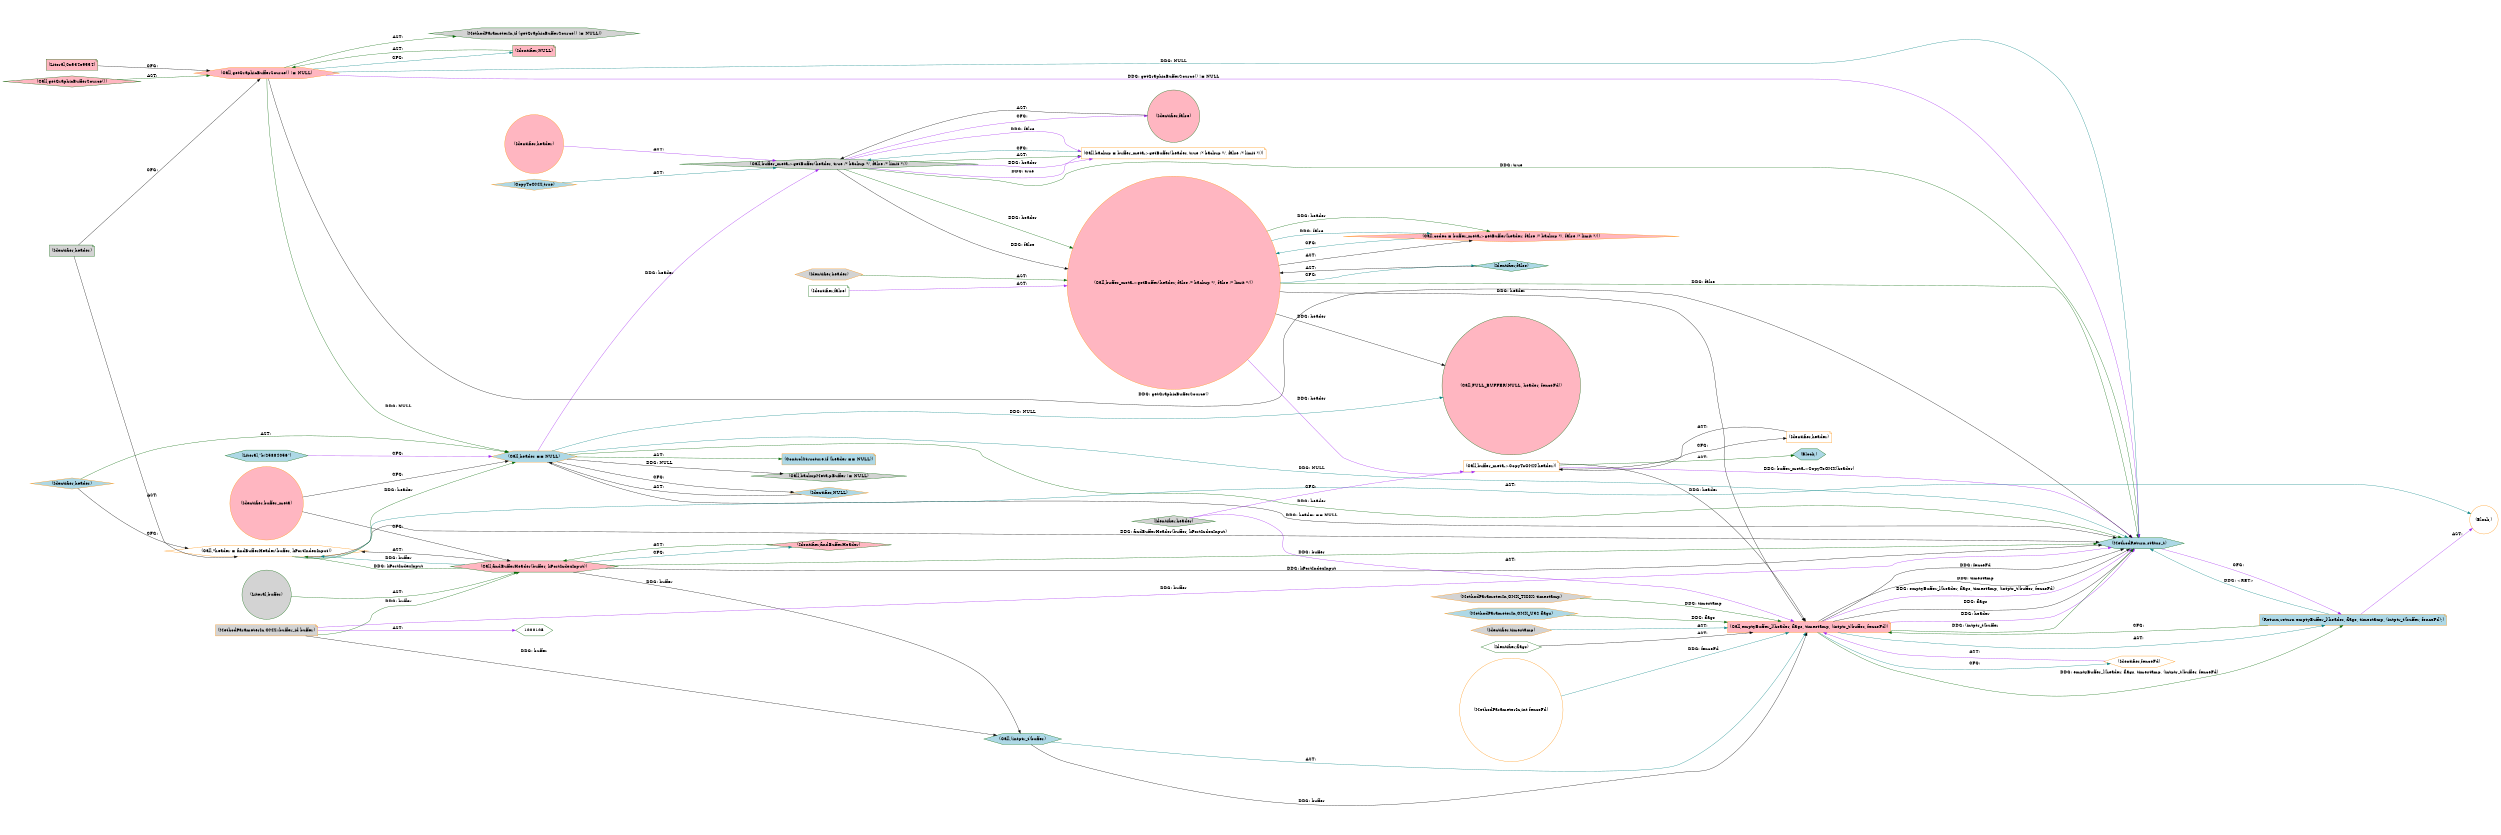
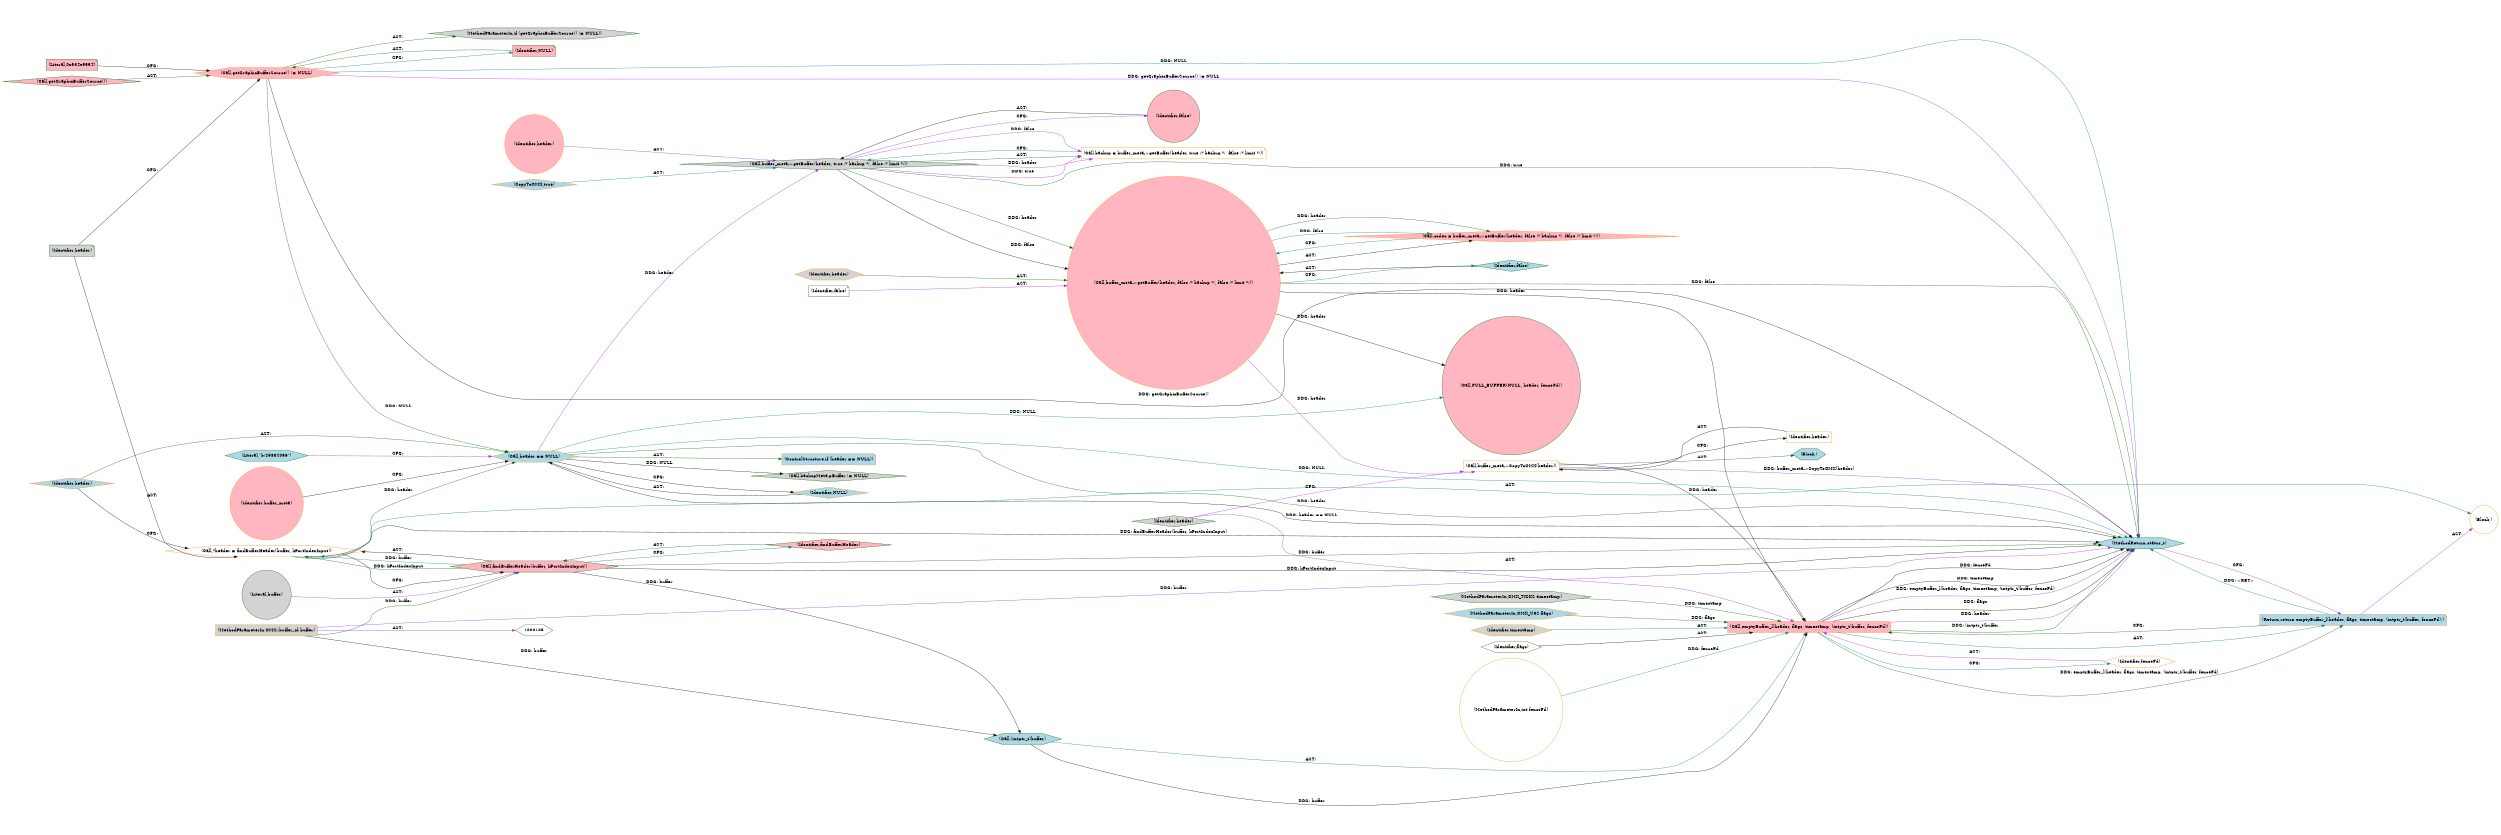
(405, 536) -> (413, 584)
(404, 596) -> (404, 596)
(1511, 597) -> (1511, 597)
